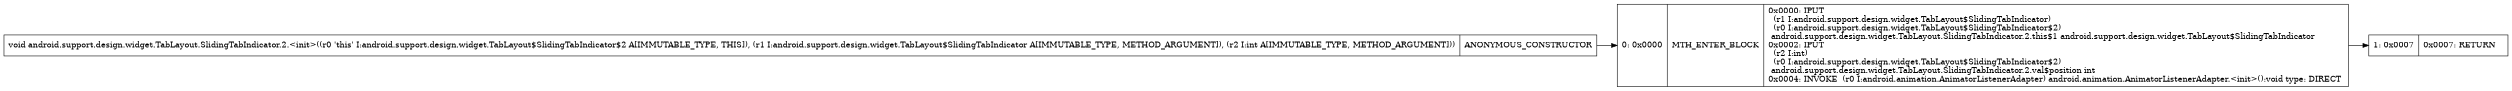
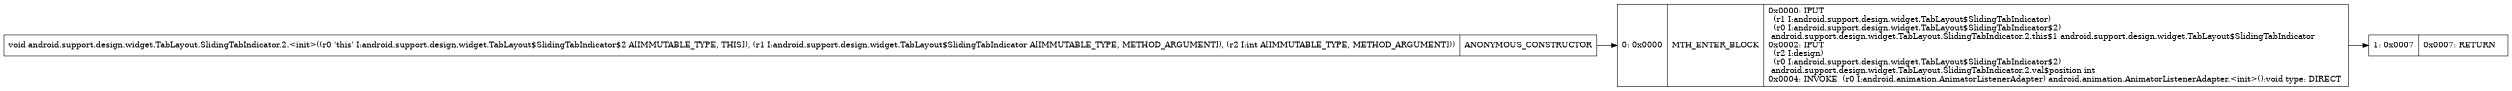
(1788, 54) -> (1796, 54)
